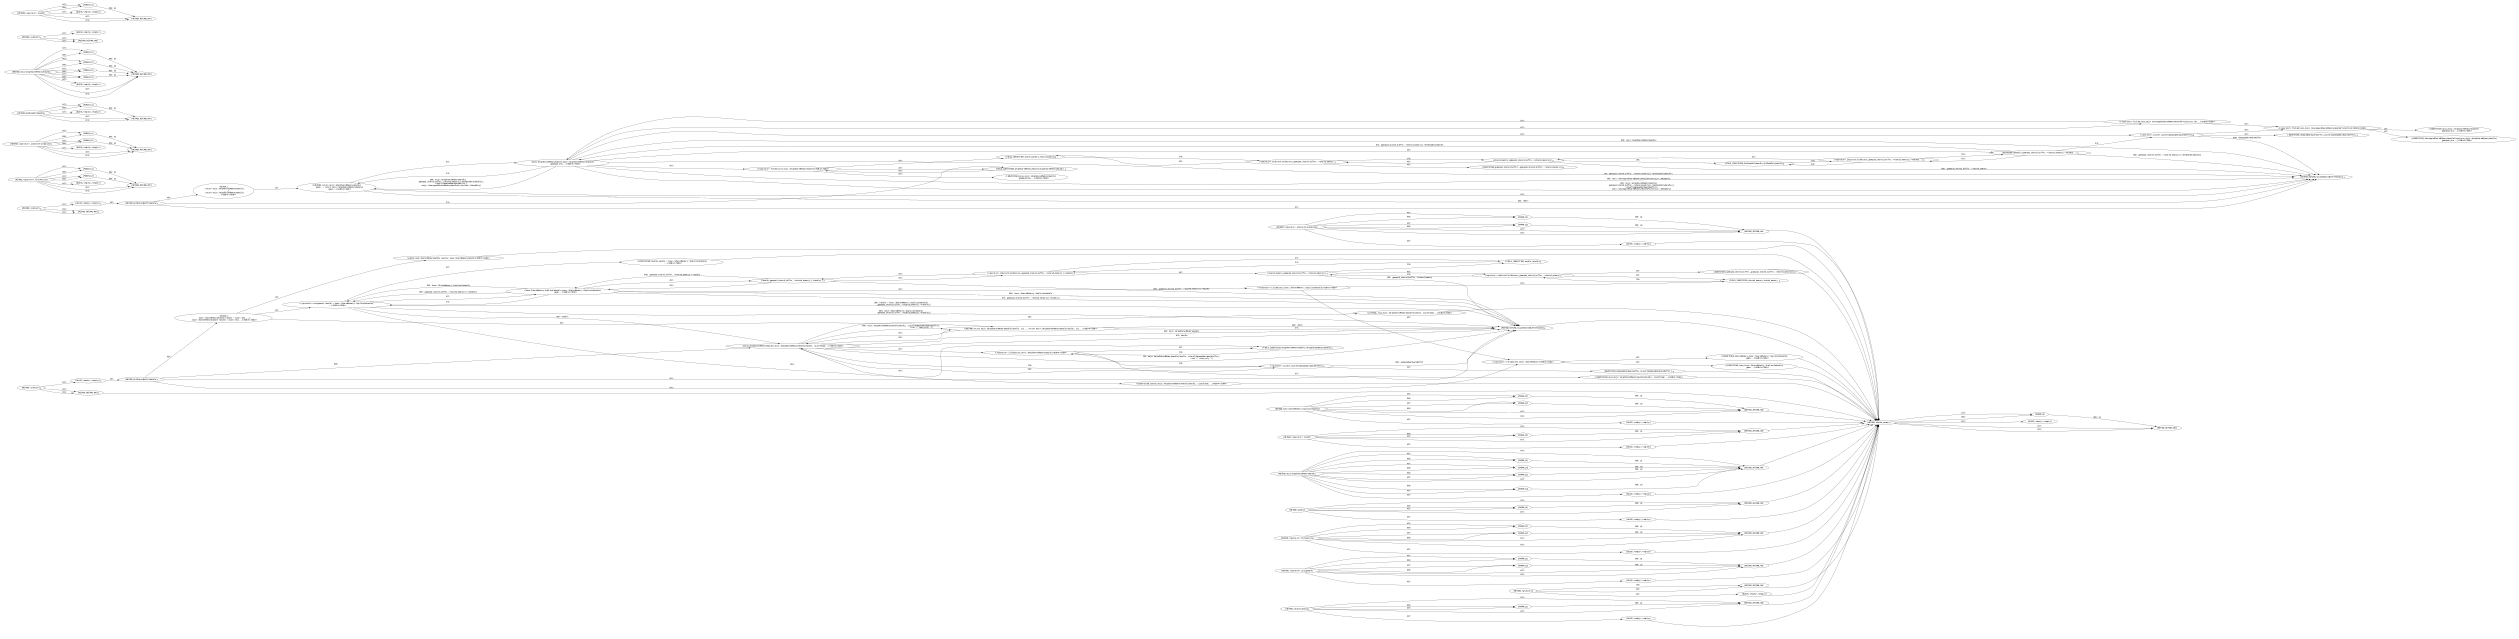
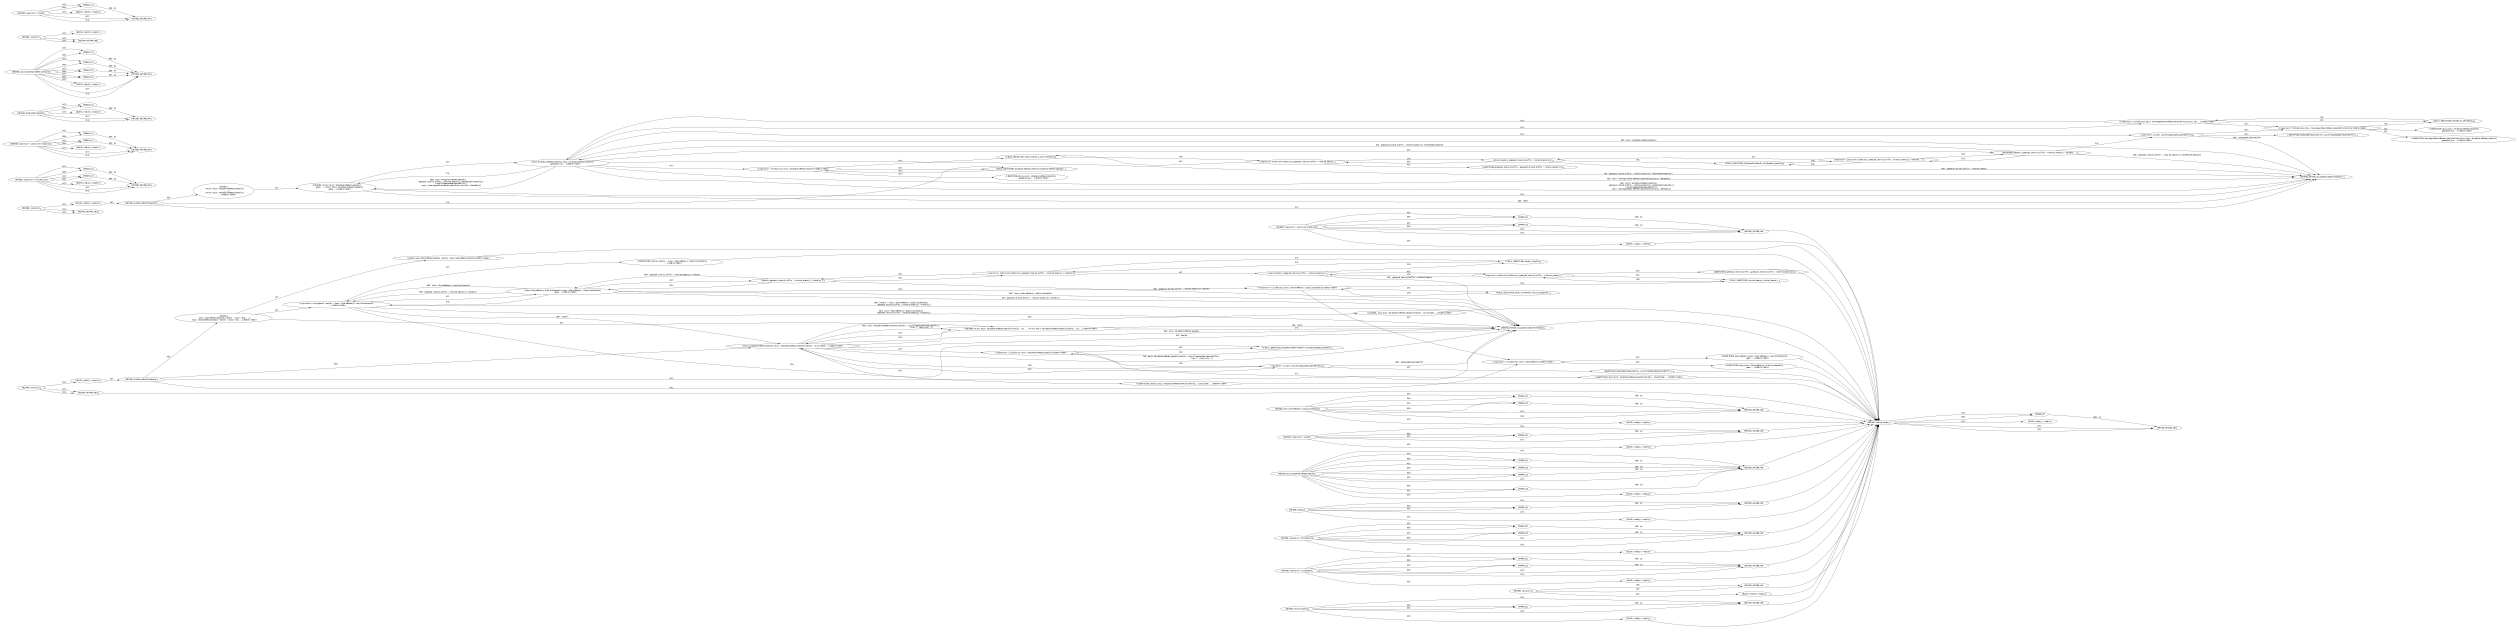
none -> (2454, 121)
none -> (1523, 293)
